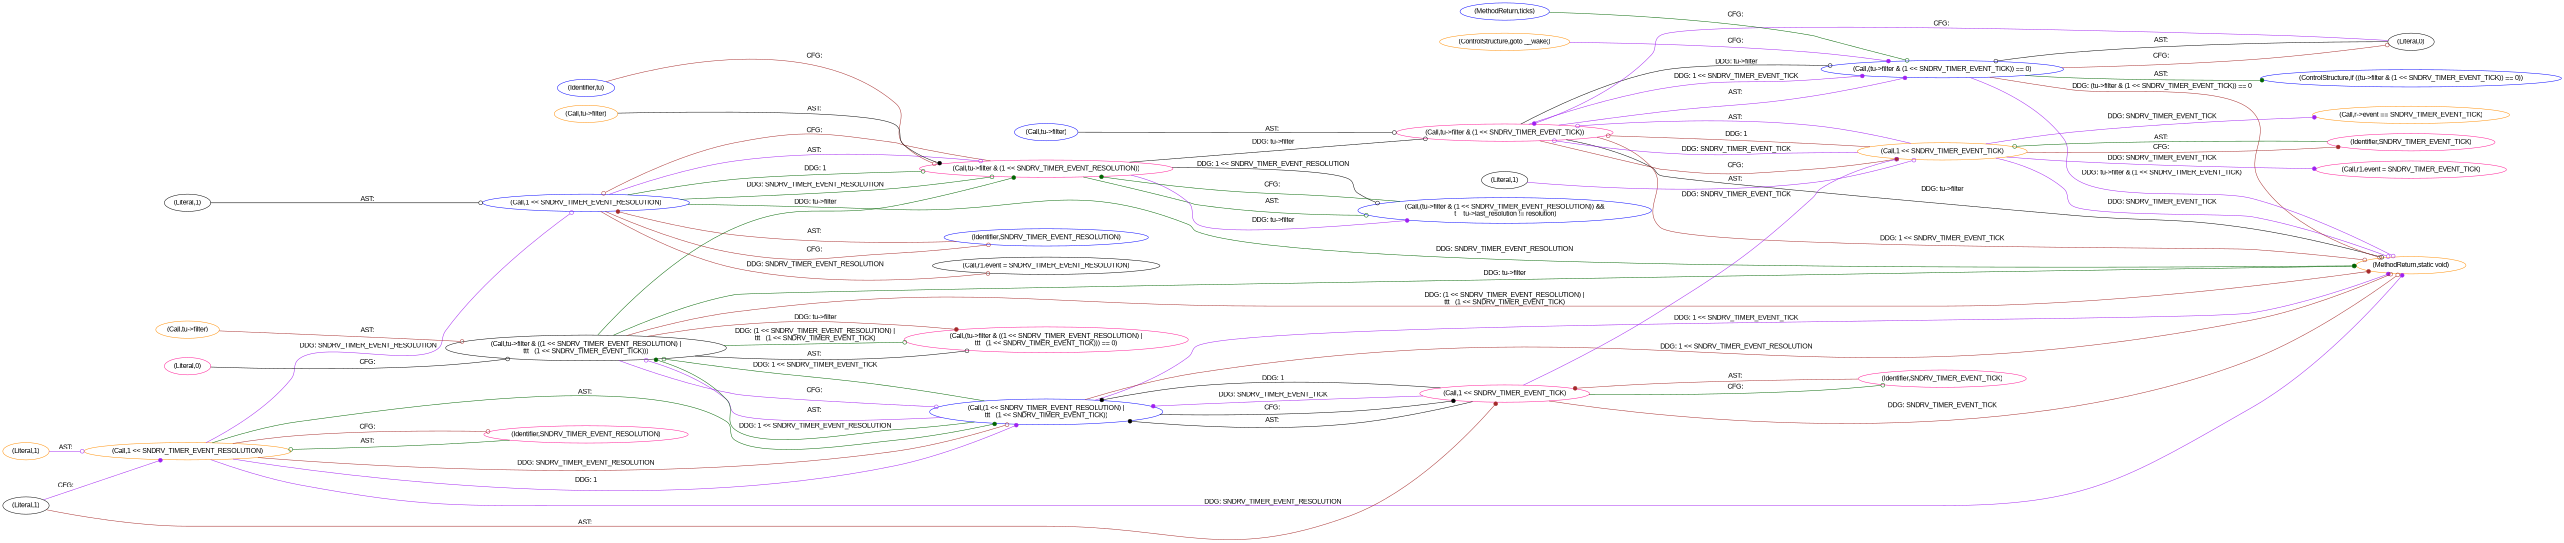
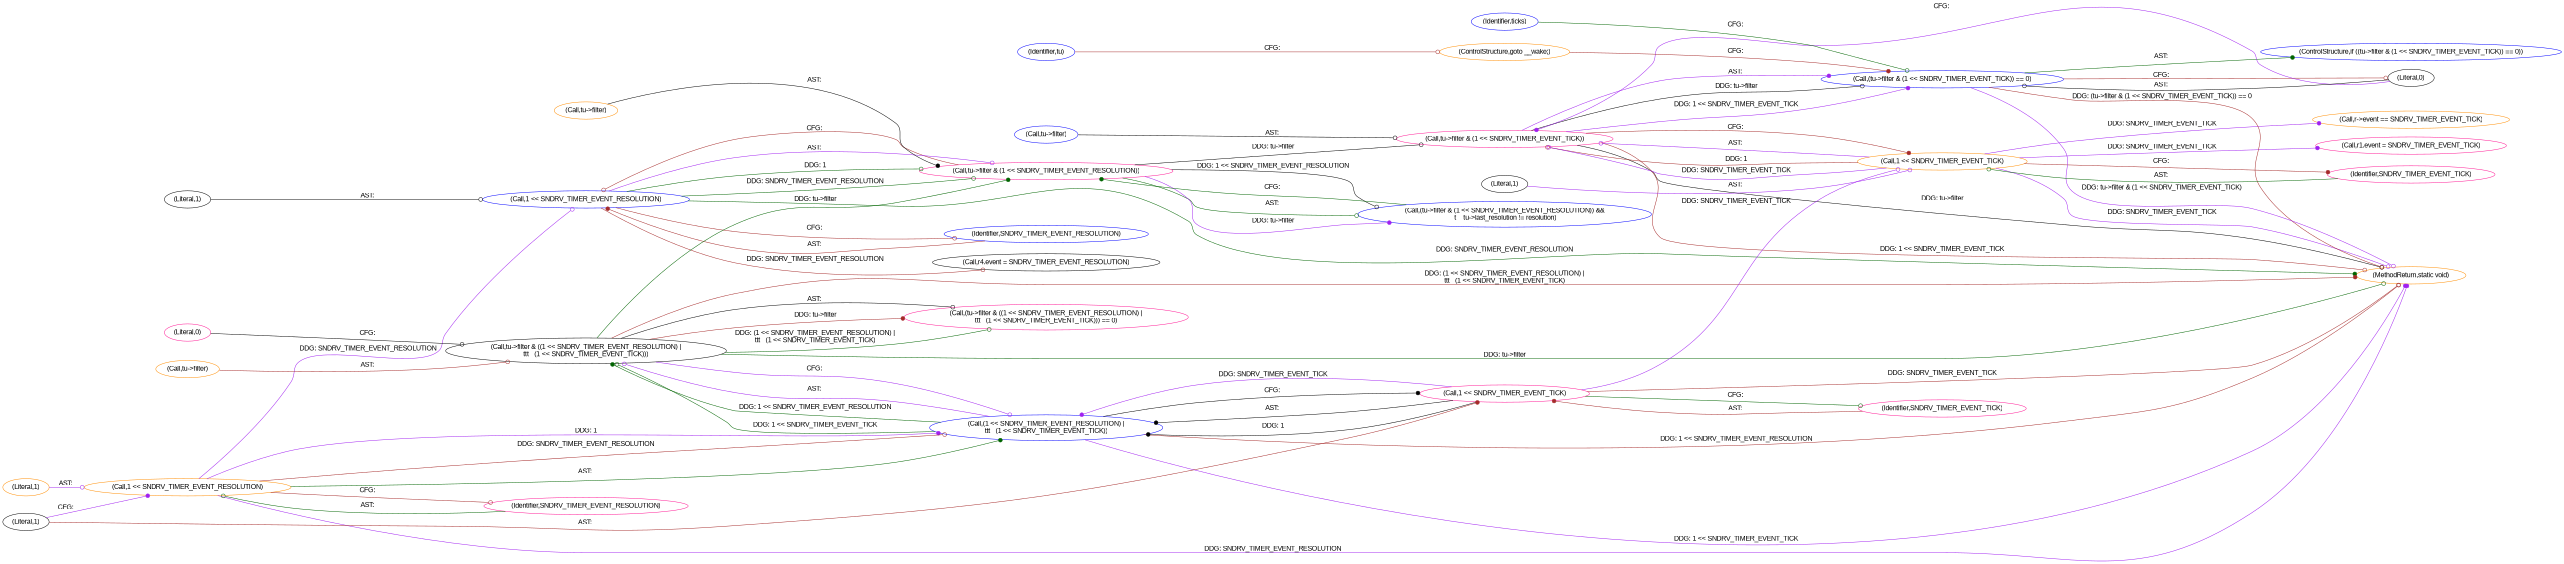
(1505, 12) -> (1505, 22)
(1728, 47) -> (1728, 57)
(794, 62) -> (1255, 52)
(1046, 266) -> (1046, 262)
